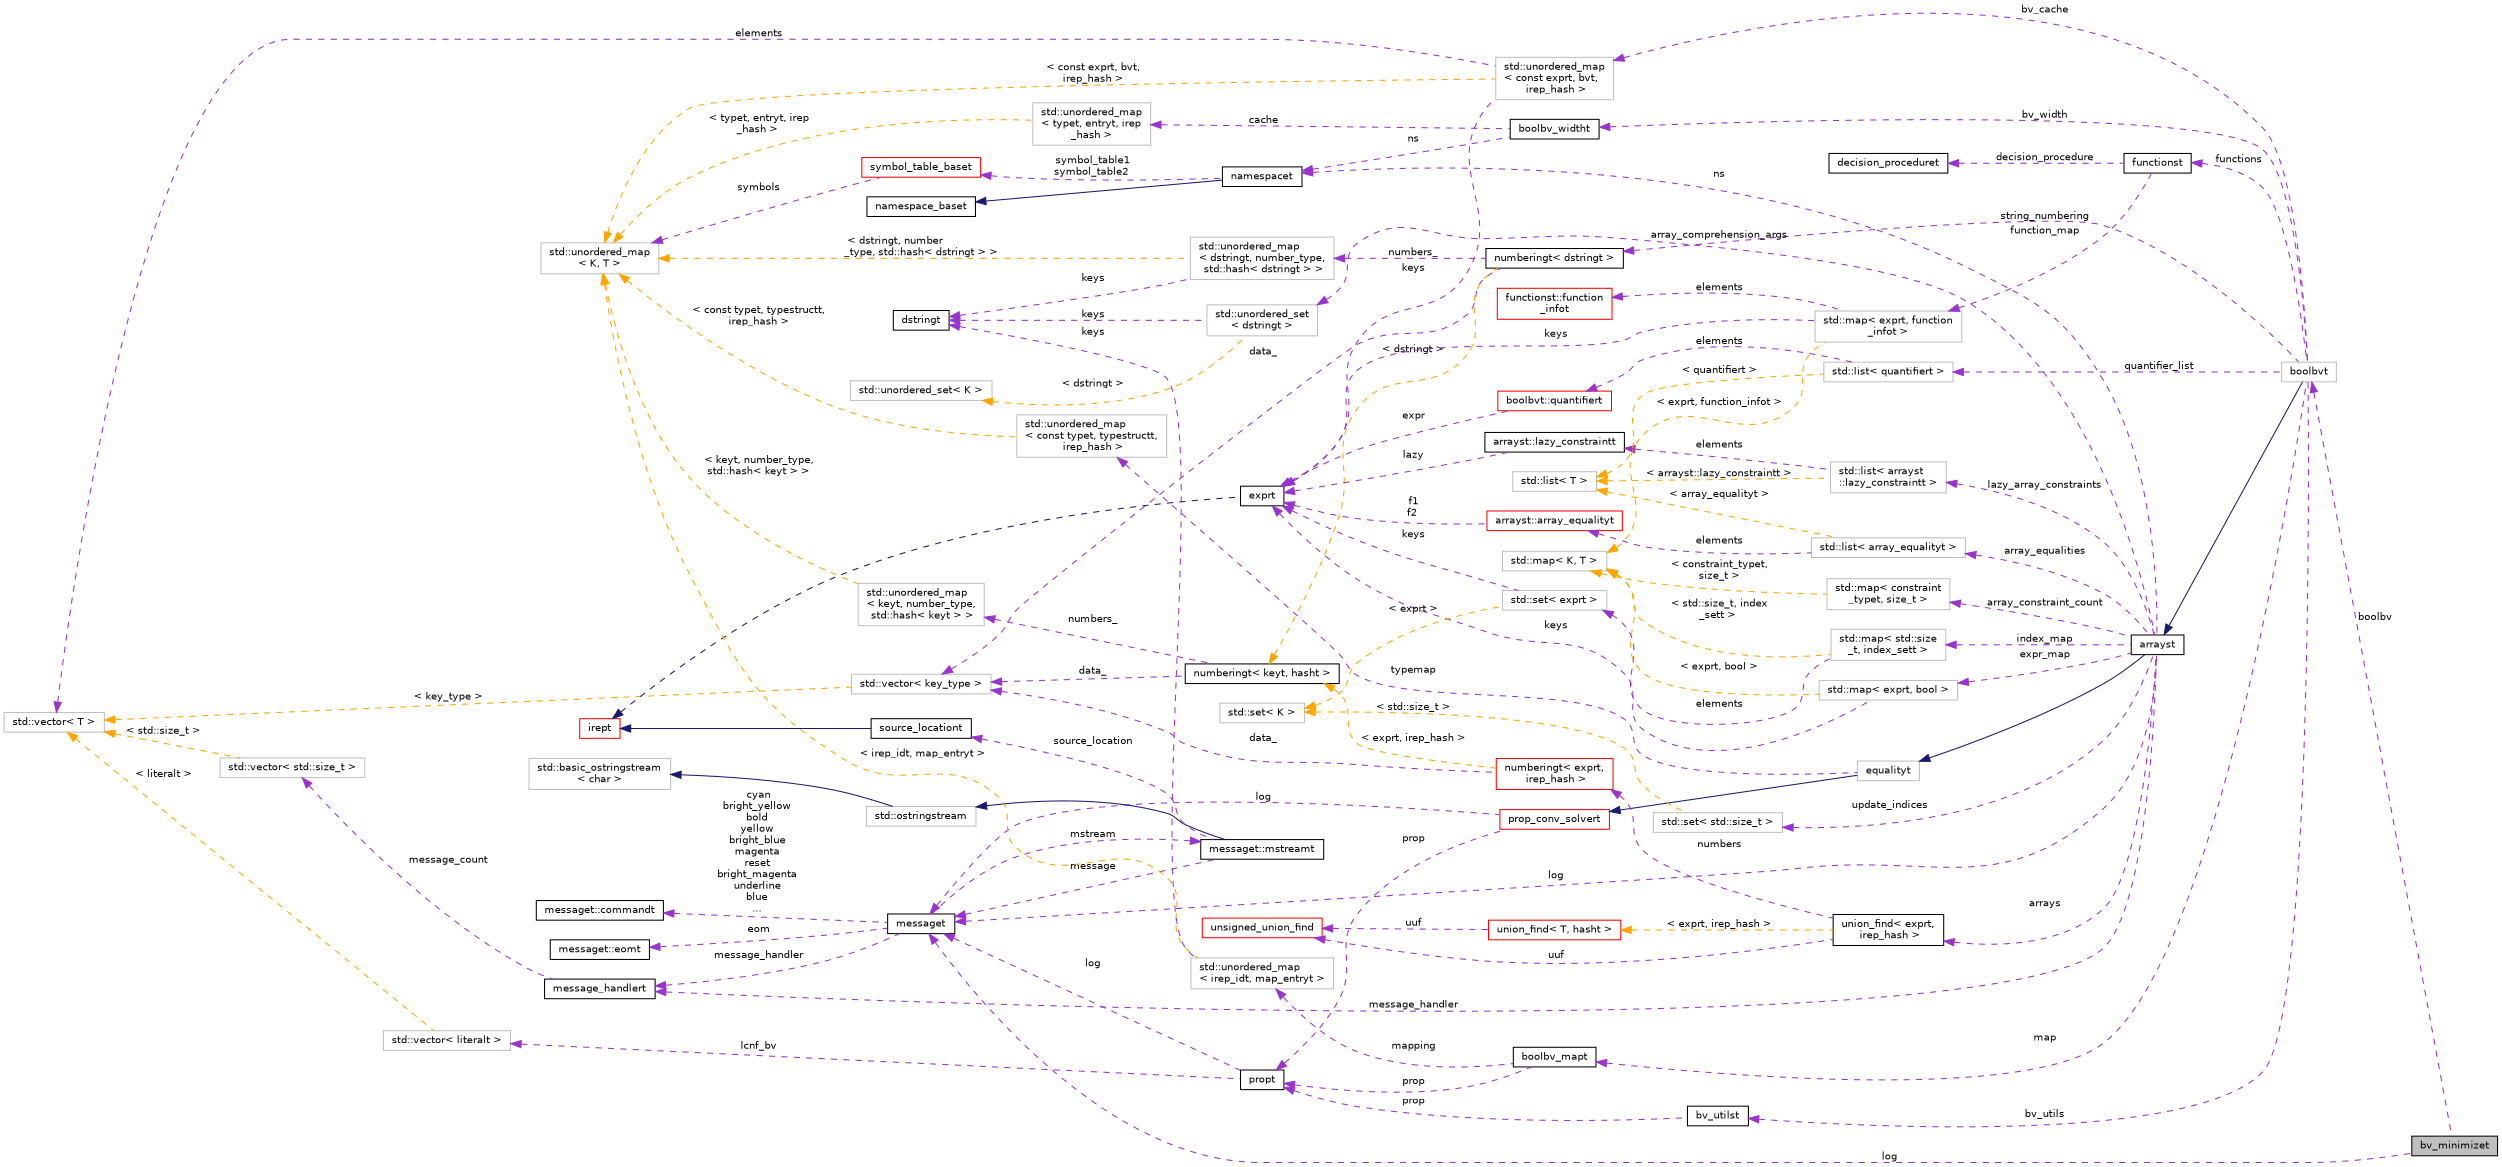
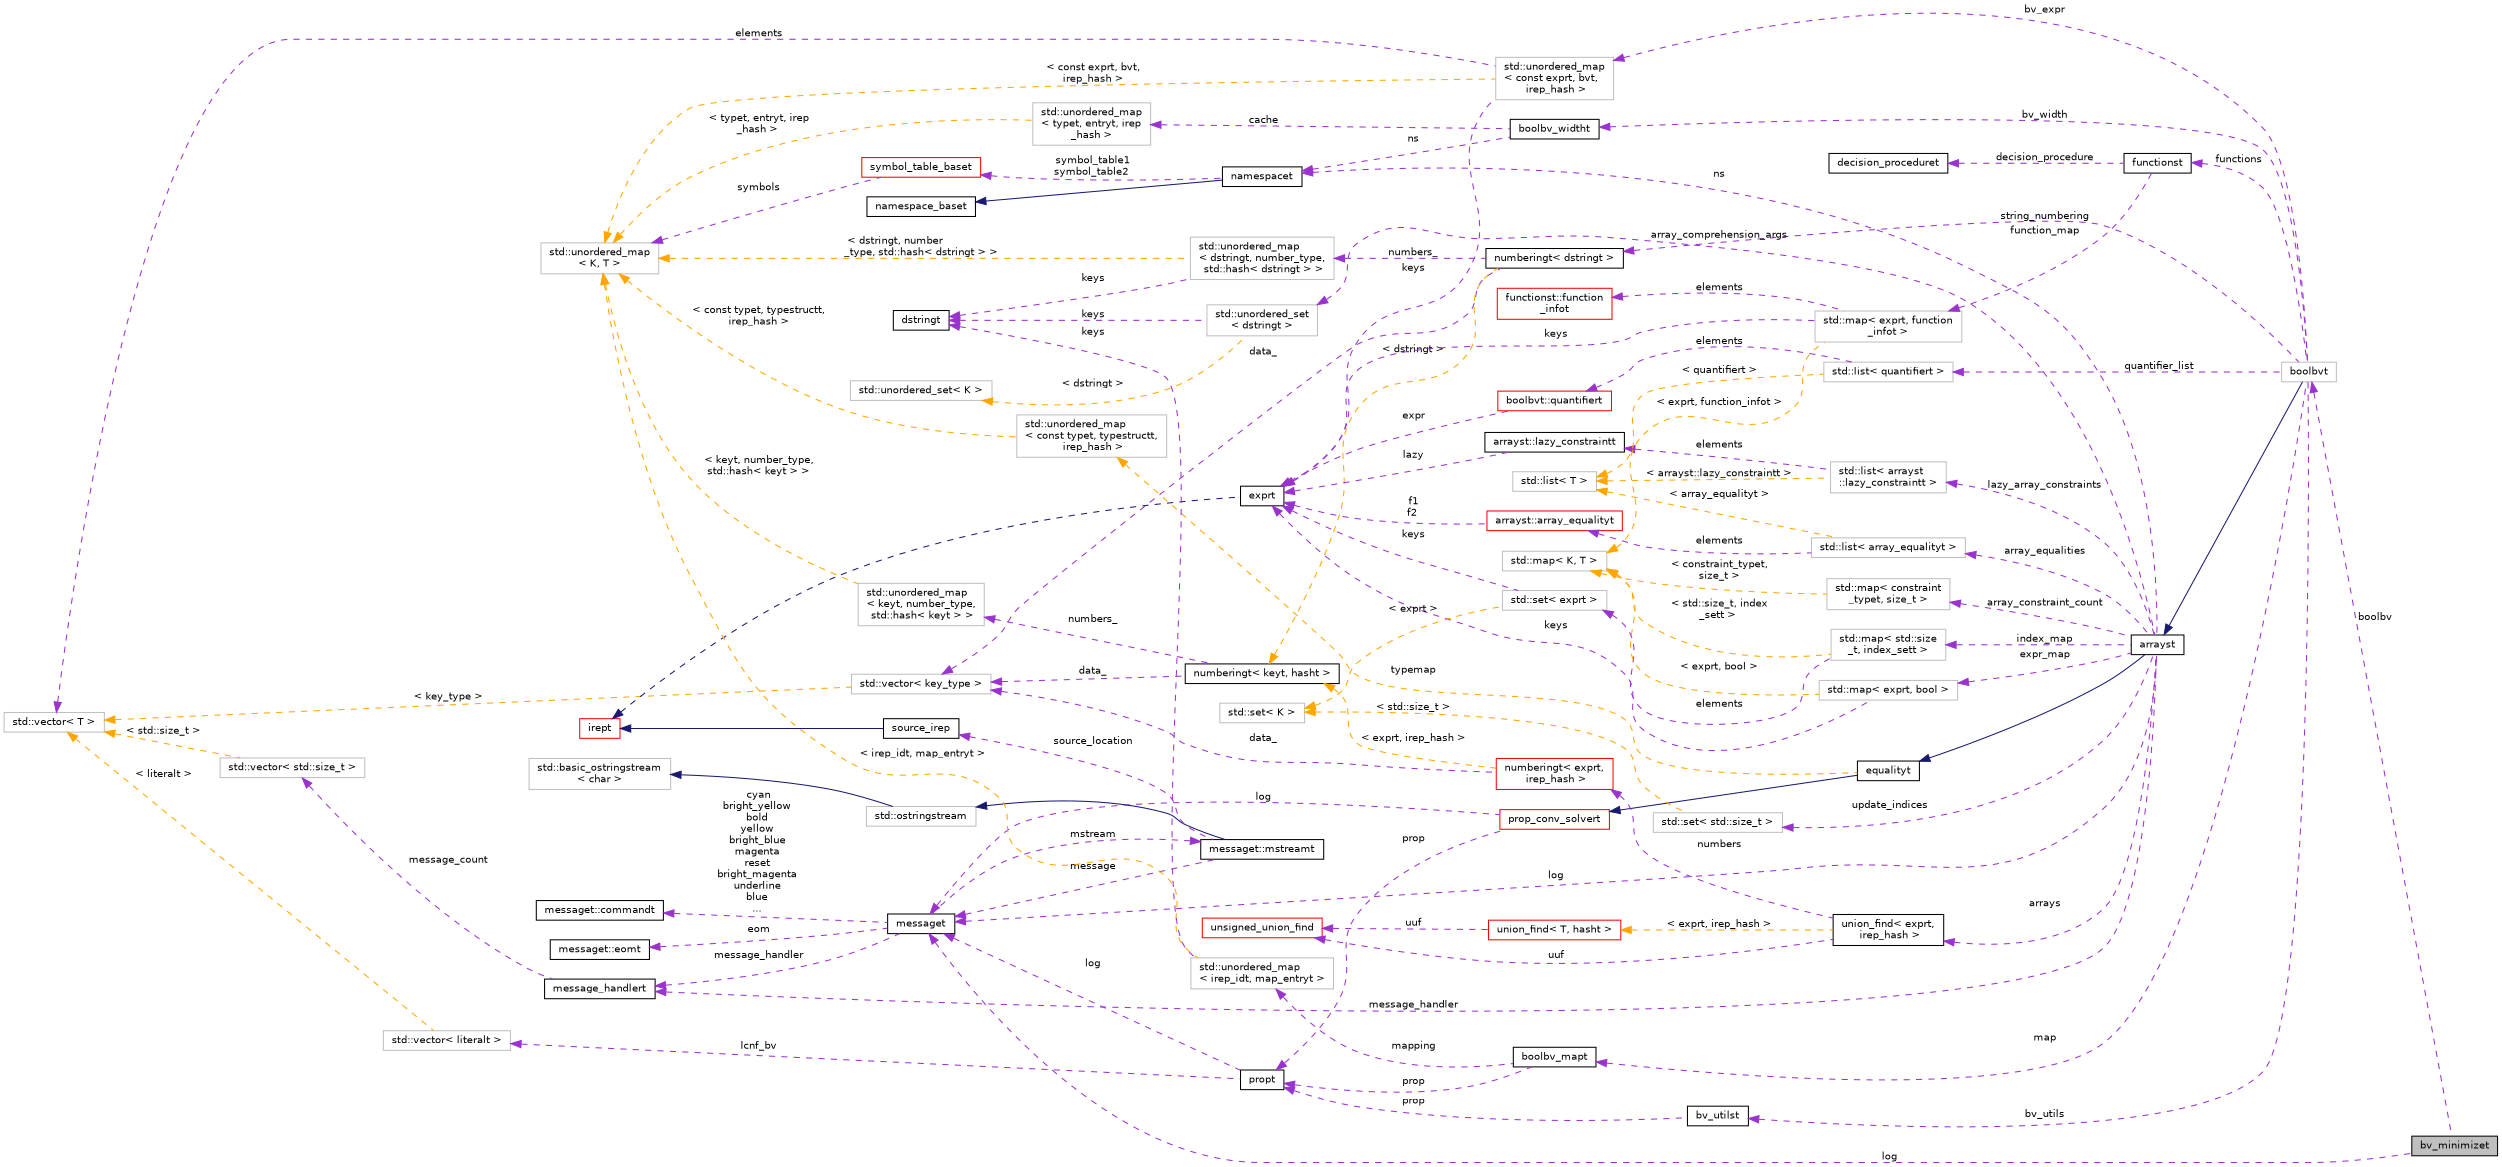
(2043, 10) -> (2043, 10)
(1464, 694) -> (1464, 694)
(921, 729) -> (921, 729)
(1888, 771) -> (1888, 771)
